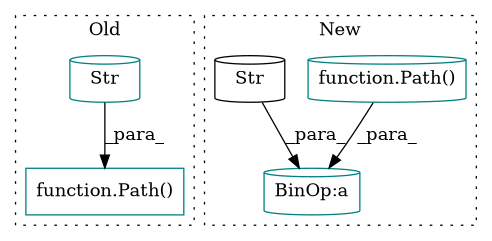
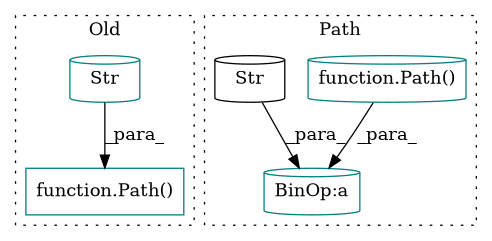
(340, 30) -> (340, 30)
